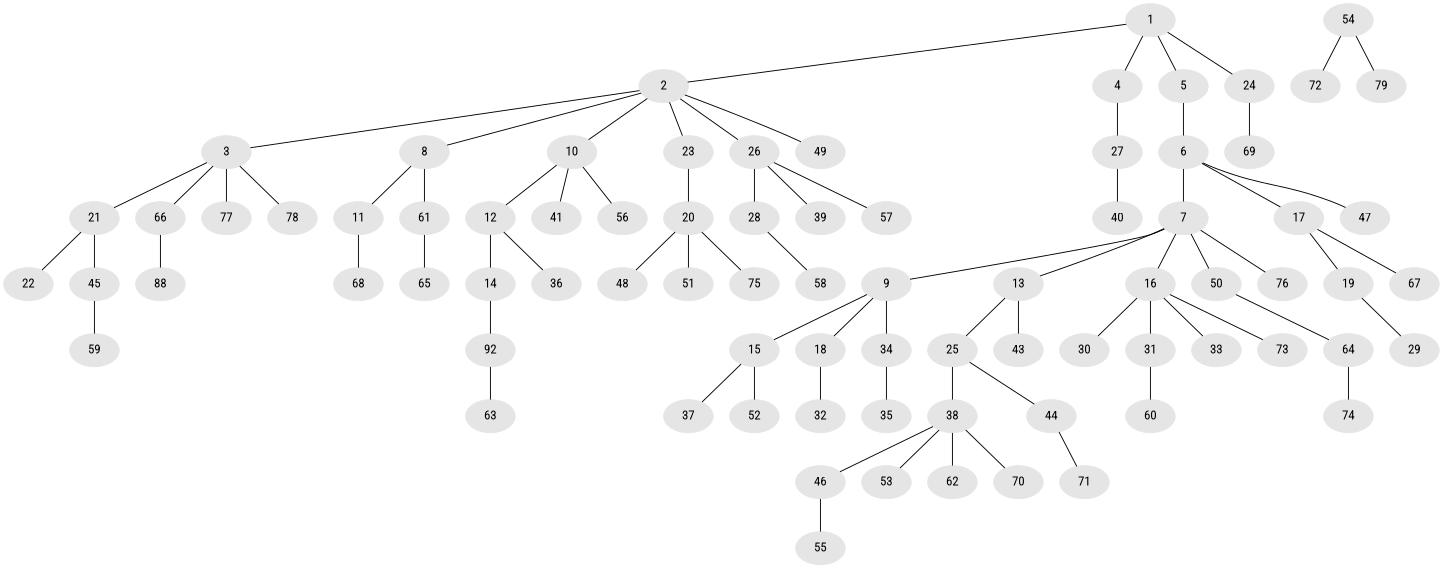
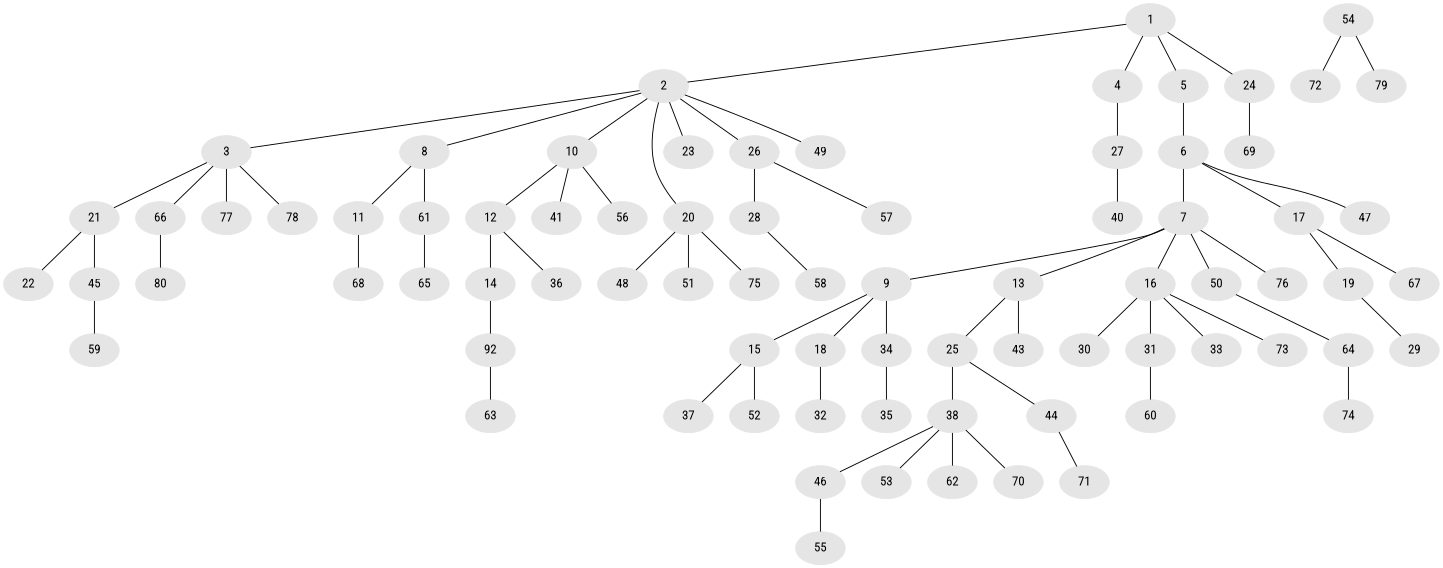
(688, 185) -> (653, 156)
(820, 218) -> none
(160, 284) -> (160, 284)
